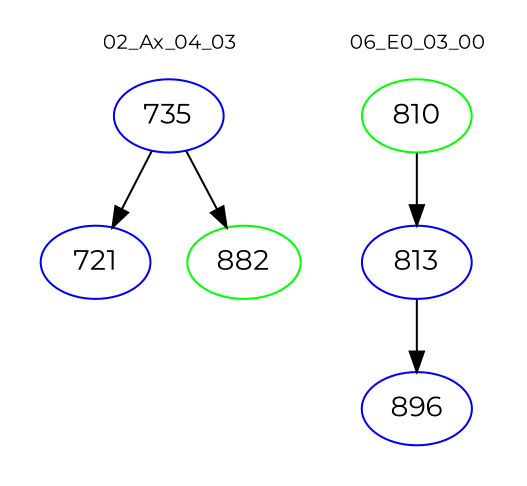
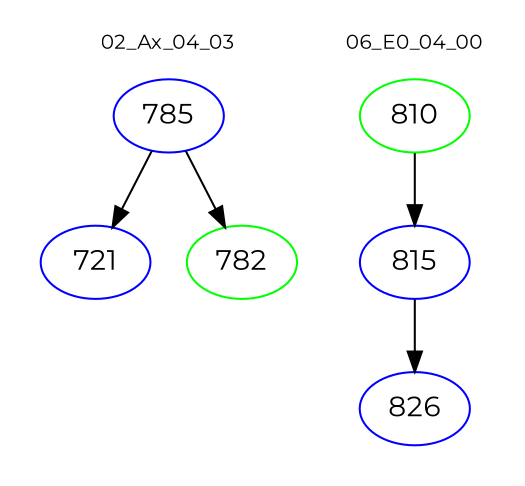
(418, 44) -> (415, 44)
(169, 116) -> (169, 116)
(244, 262) -> (242, 262)
(417, 262) -> (415, 262)
(417, 409) -> (415, 409)
